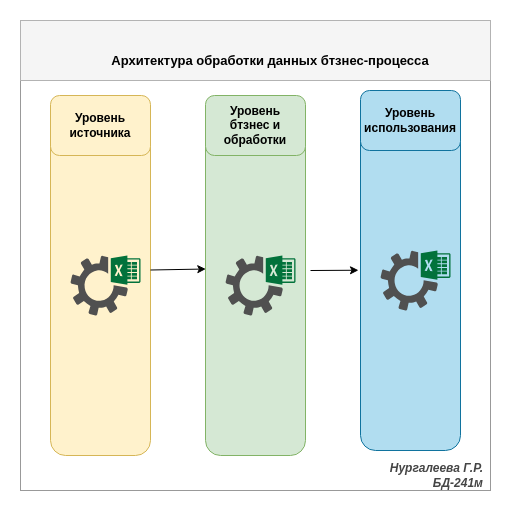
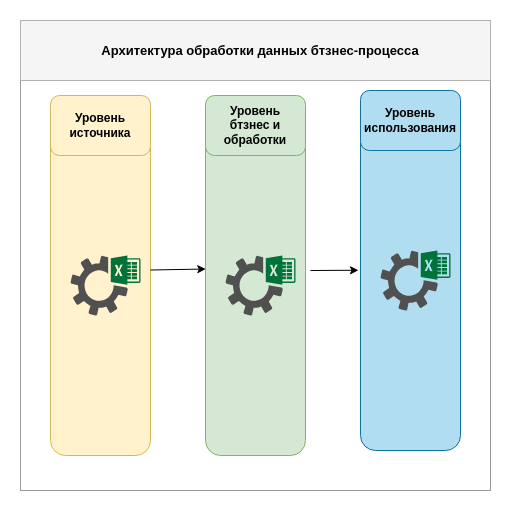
(271, 61) -> (261, 51)
(396, 476) -> none
